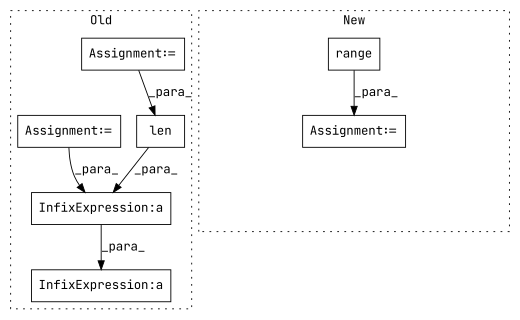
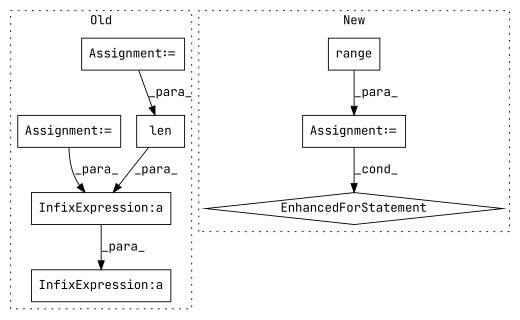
none -> (354, 209)
